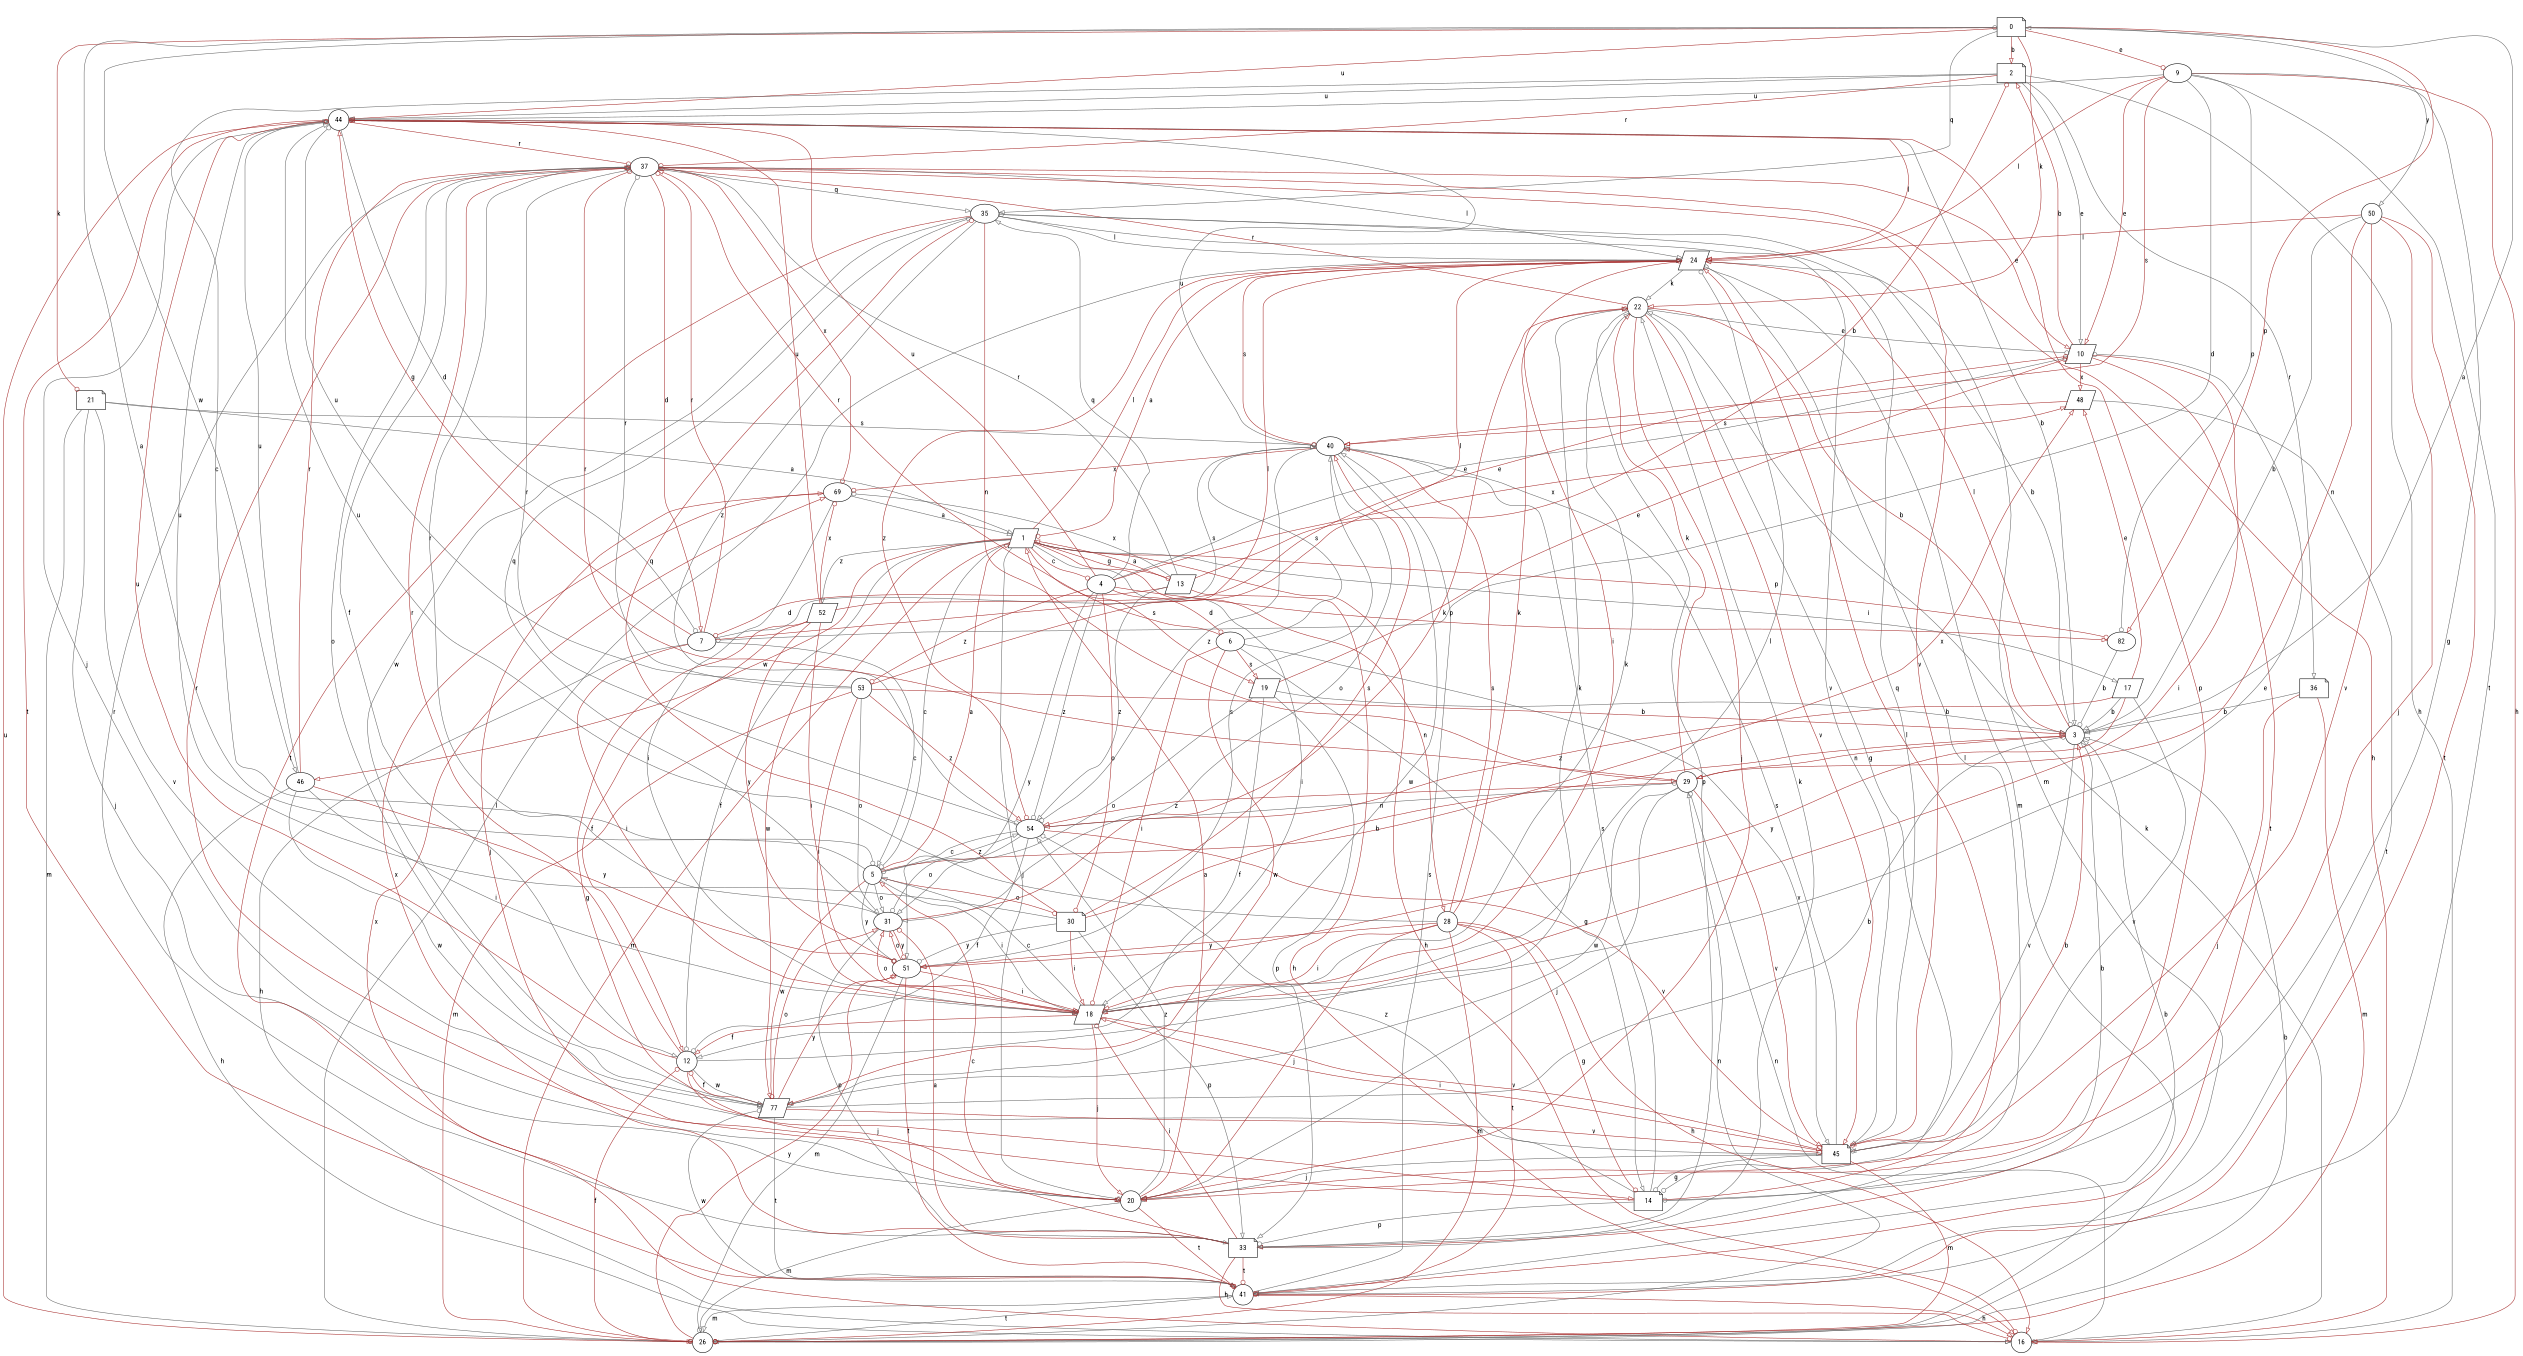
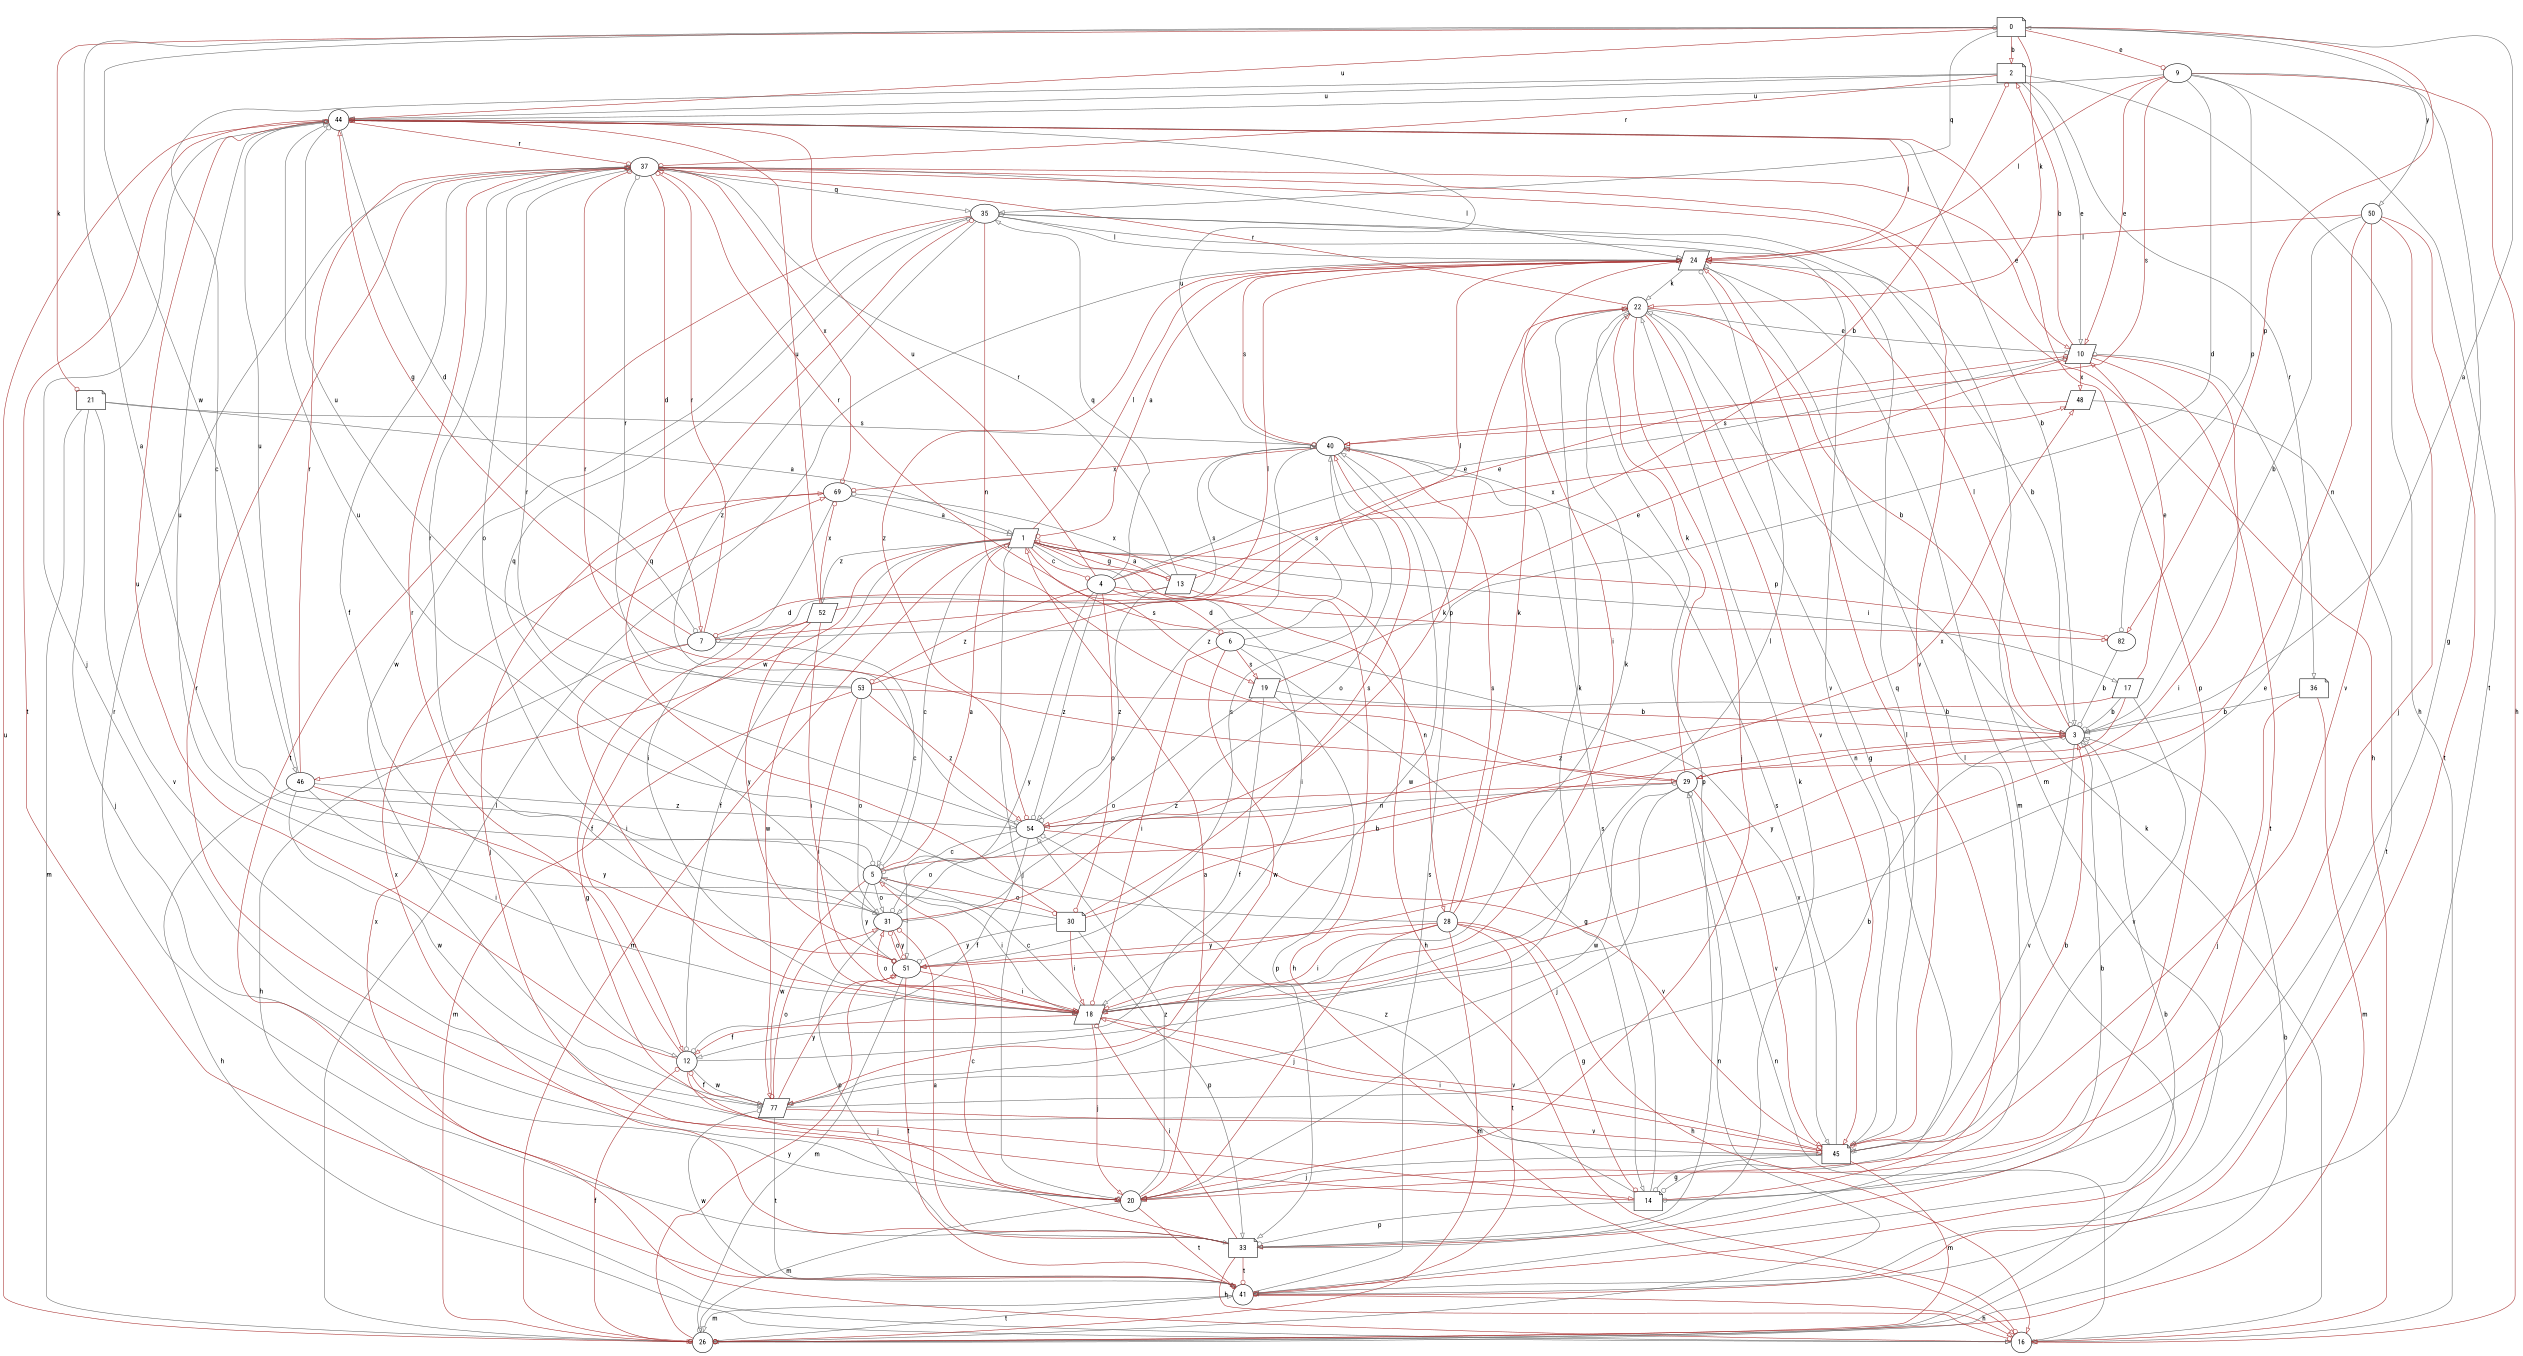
(2124, 546) -> (2163, 515)
(332, 650) -> (488, 607)
(2105, 715) -> (2105, 715)
(955, 855) -> (662, 809)
(895, 948) -> (895, 948)
